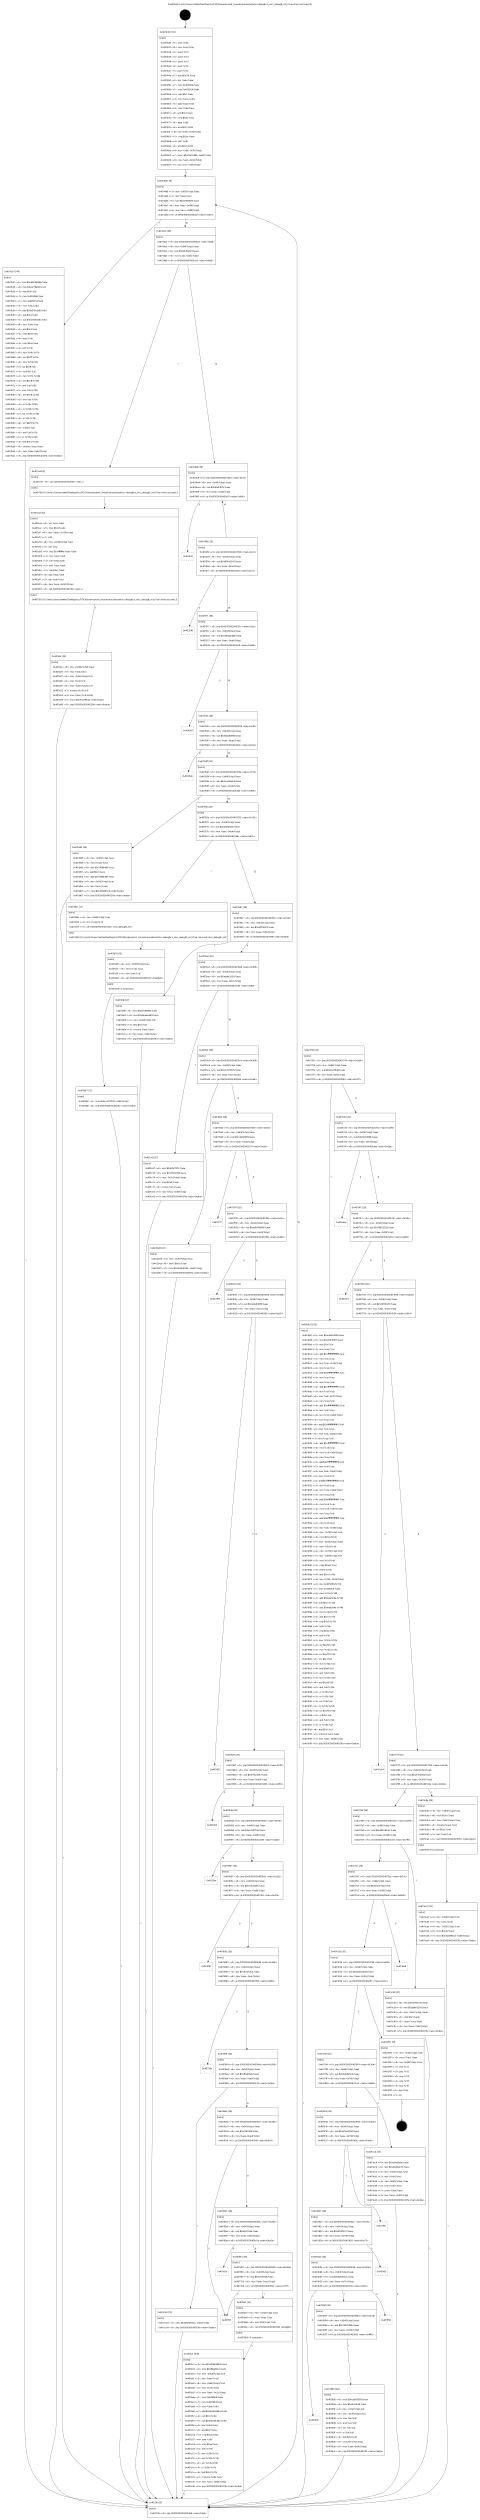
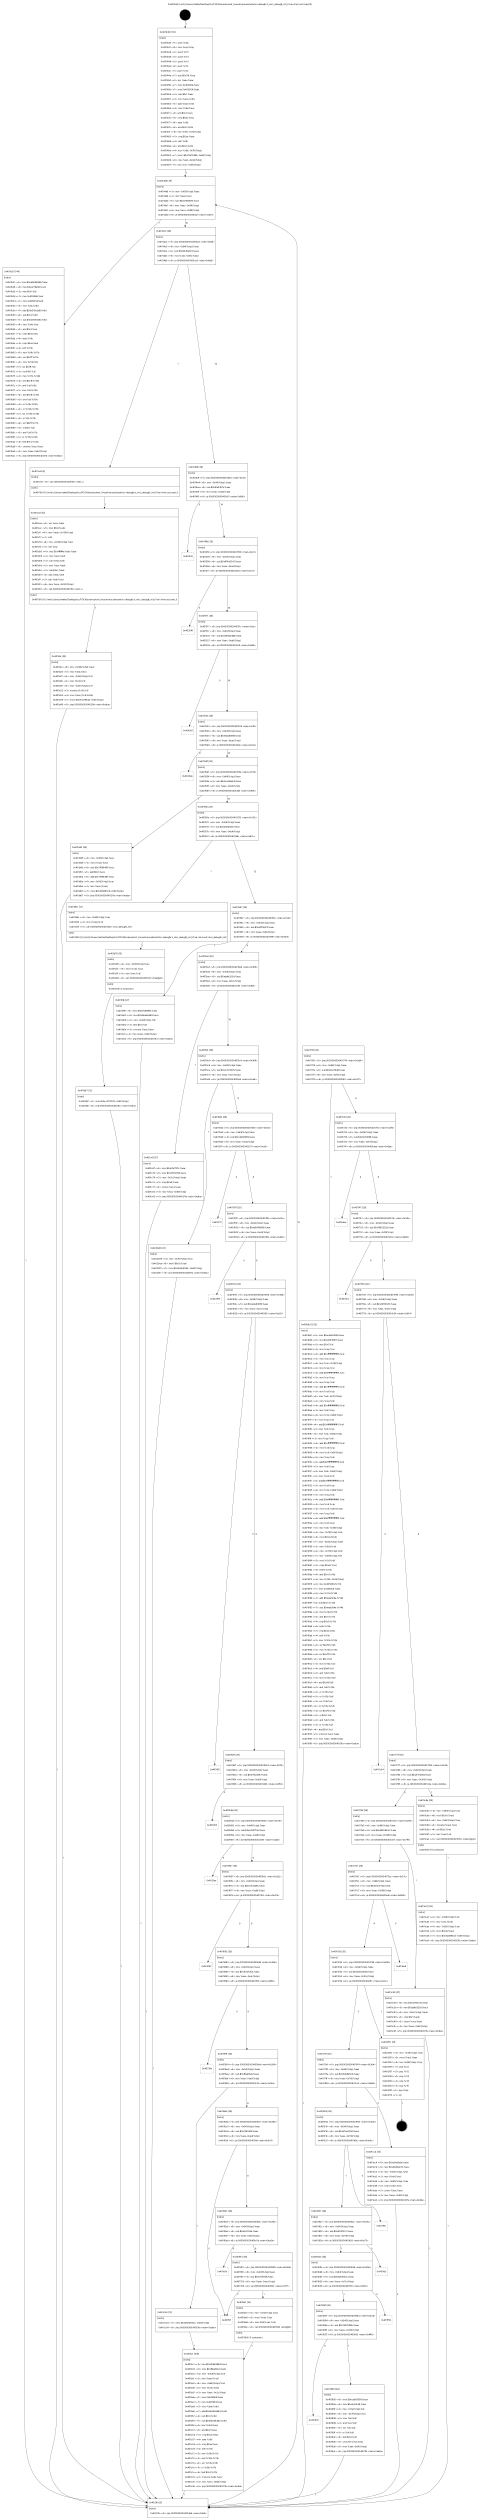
(225, 520) -> (222, 519)
(253, 1797) -> none
(307, 2352) -> (315, 2376)
(175, 2414) -> (192, 2340)
